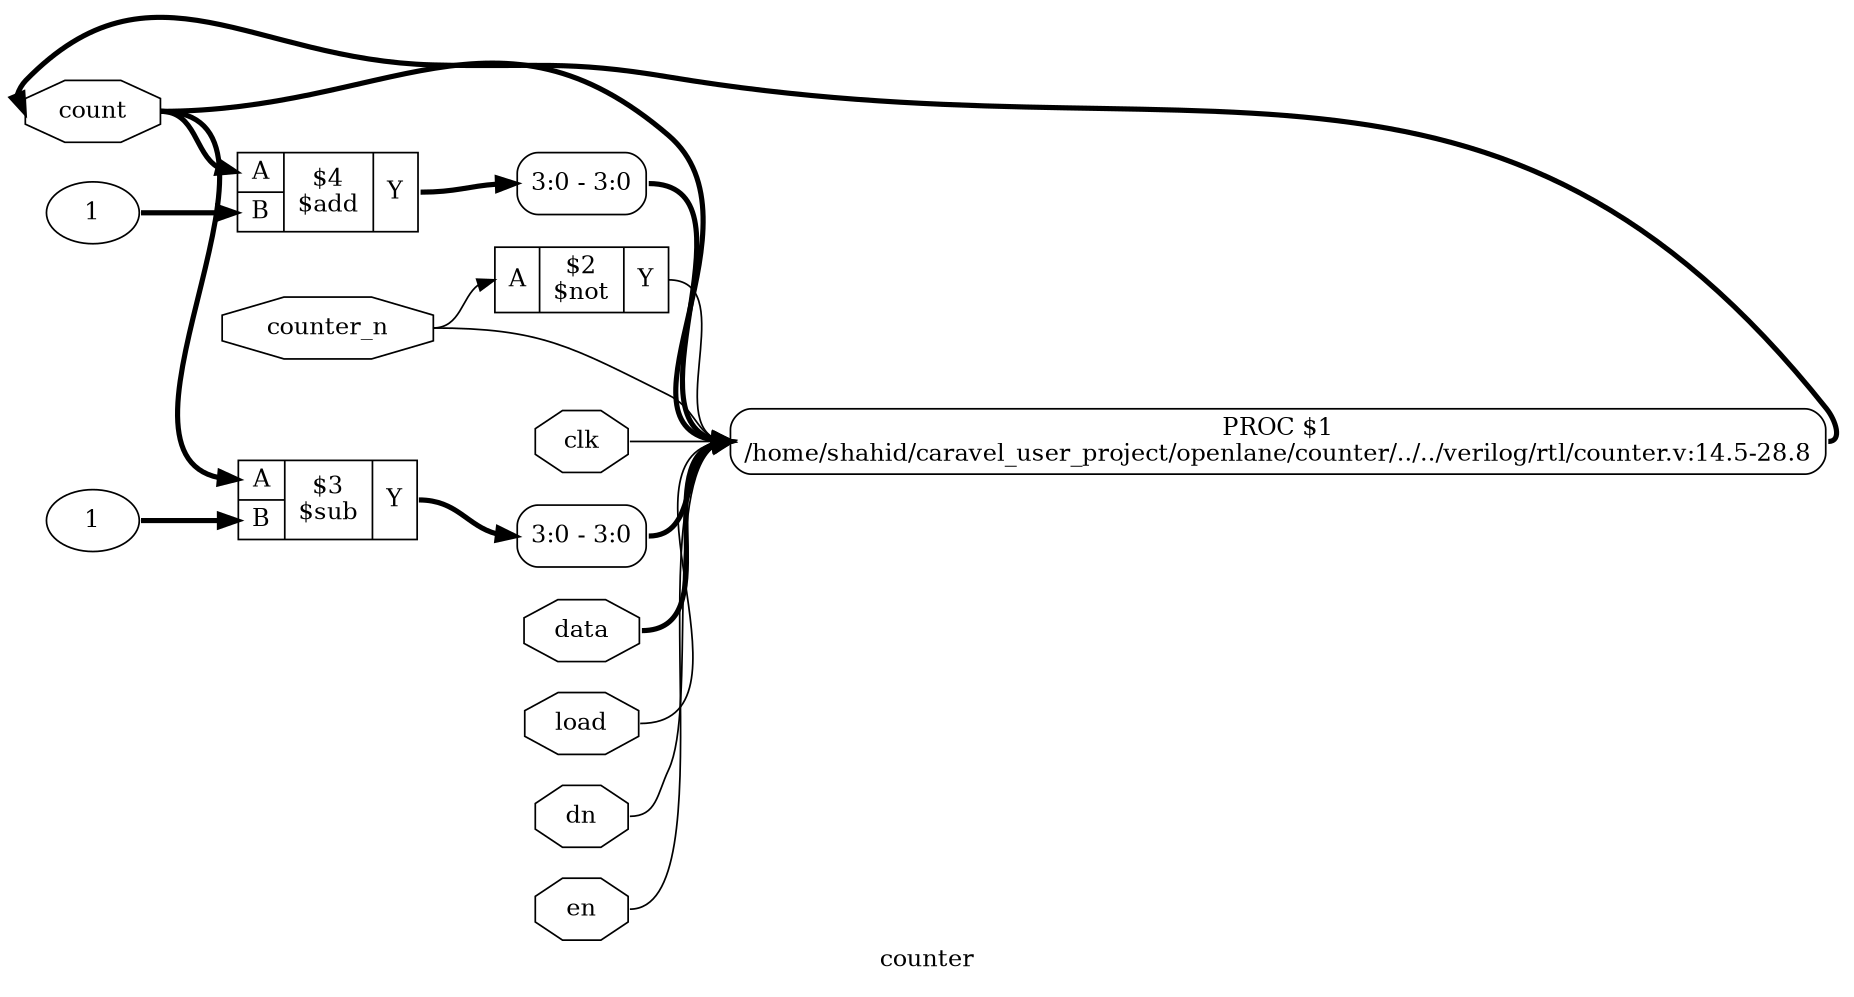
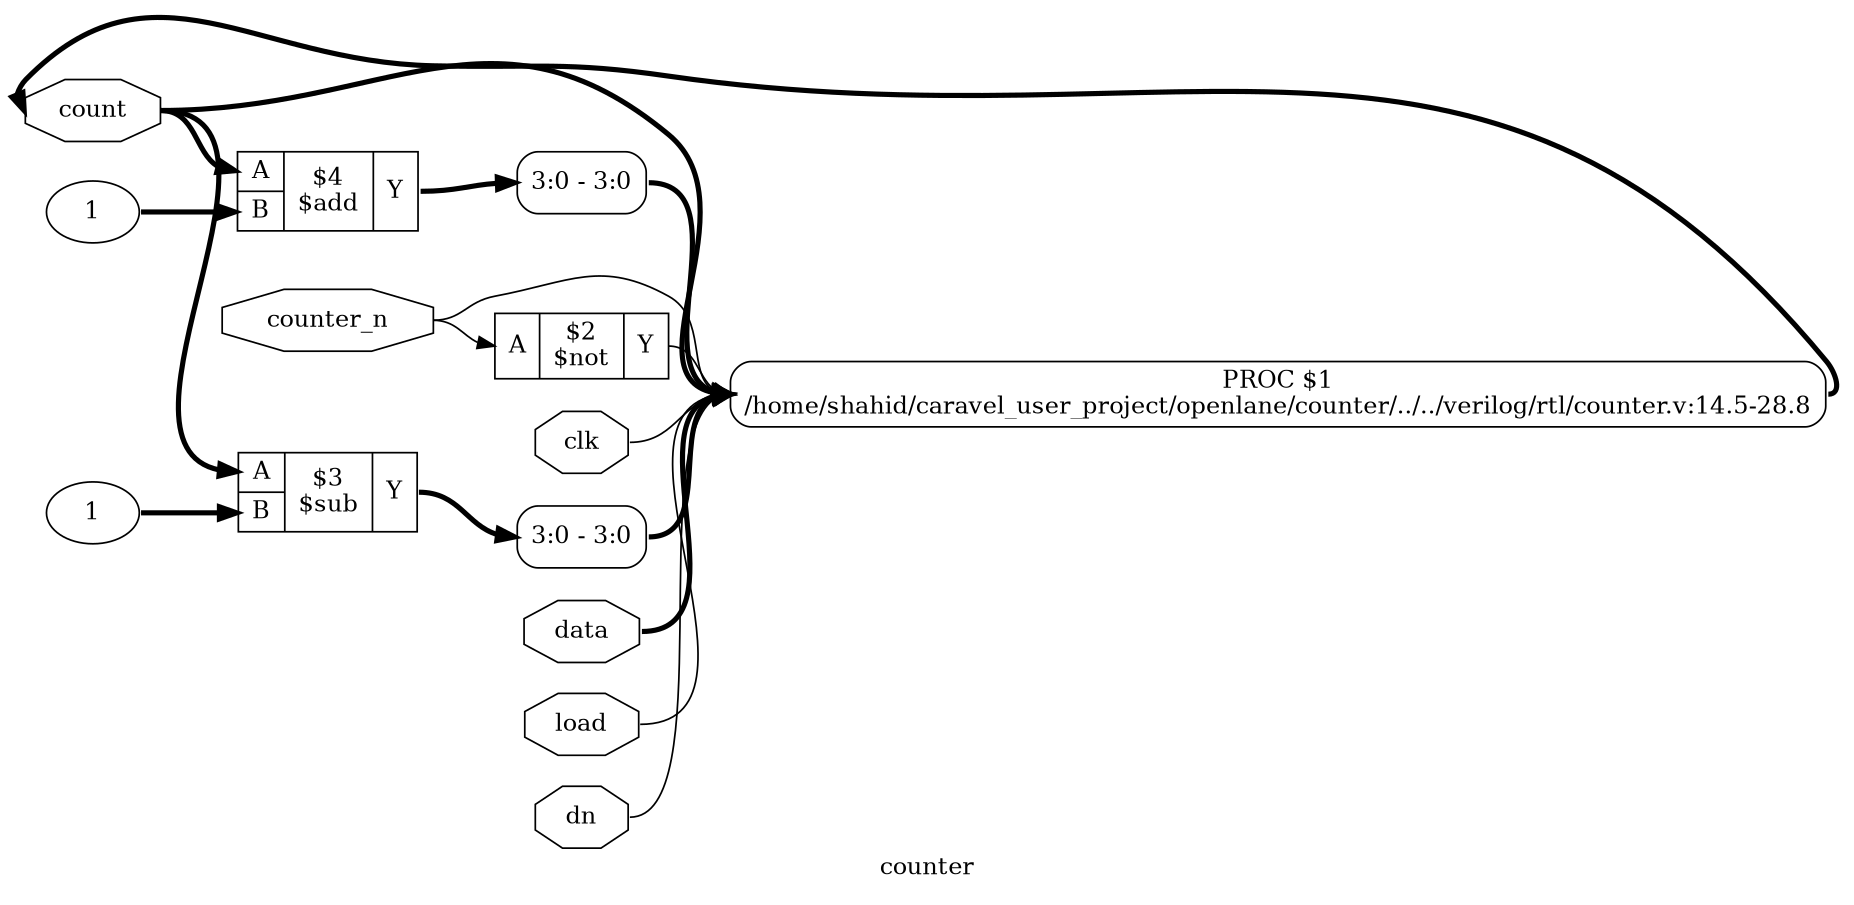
(582, 909) -> none
